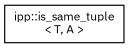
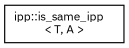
(64, 24) -> (64, 24)
